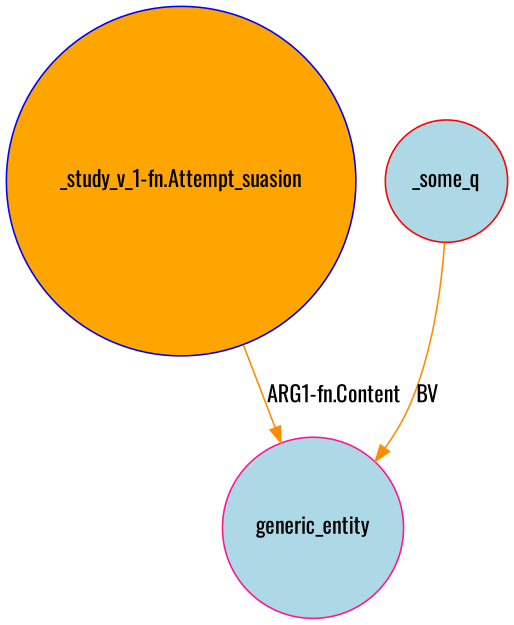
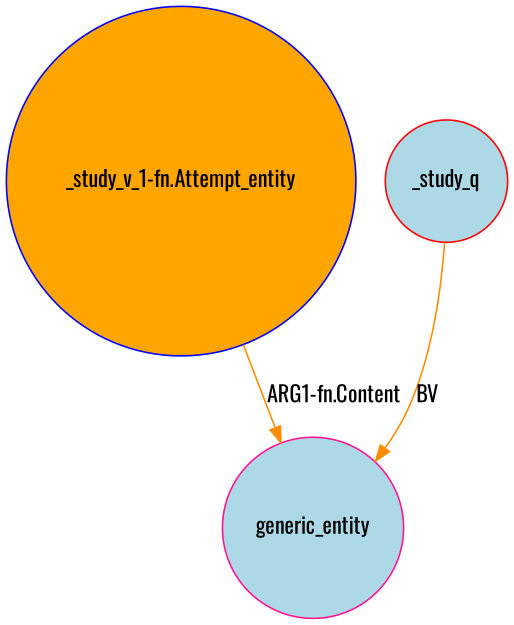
(181, 181) -> (181, 181)
(446, 181) -> (446, 181)
